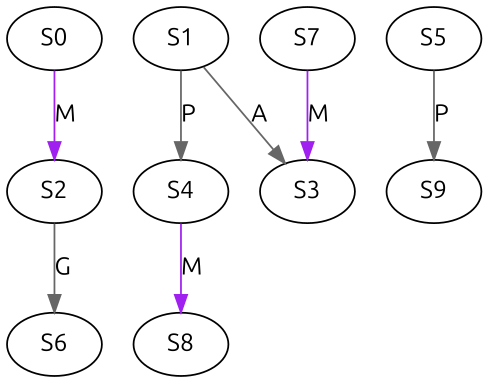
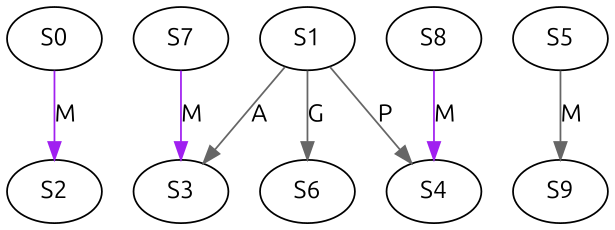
(442, 115) -> (572, 115)
(54, 259) -> (307, 106)
(181, 259) -> (434, 106)
